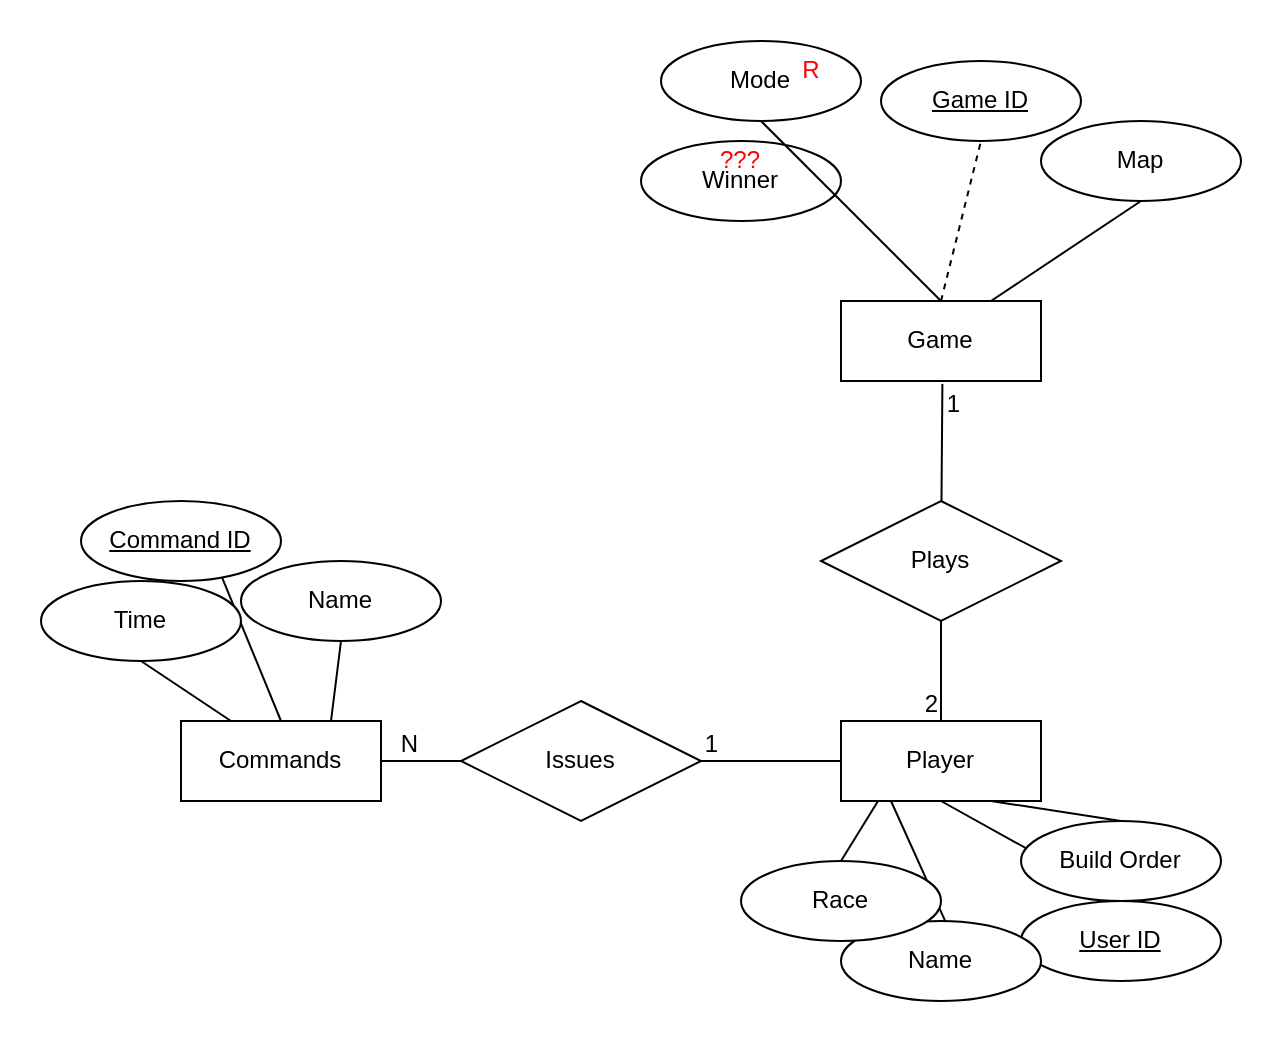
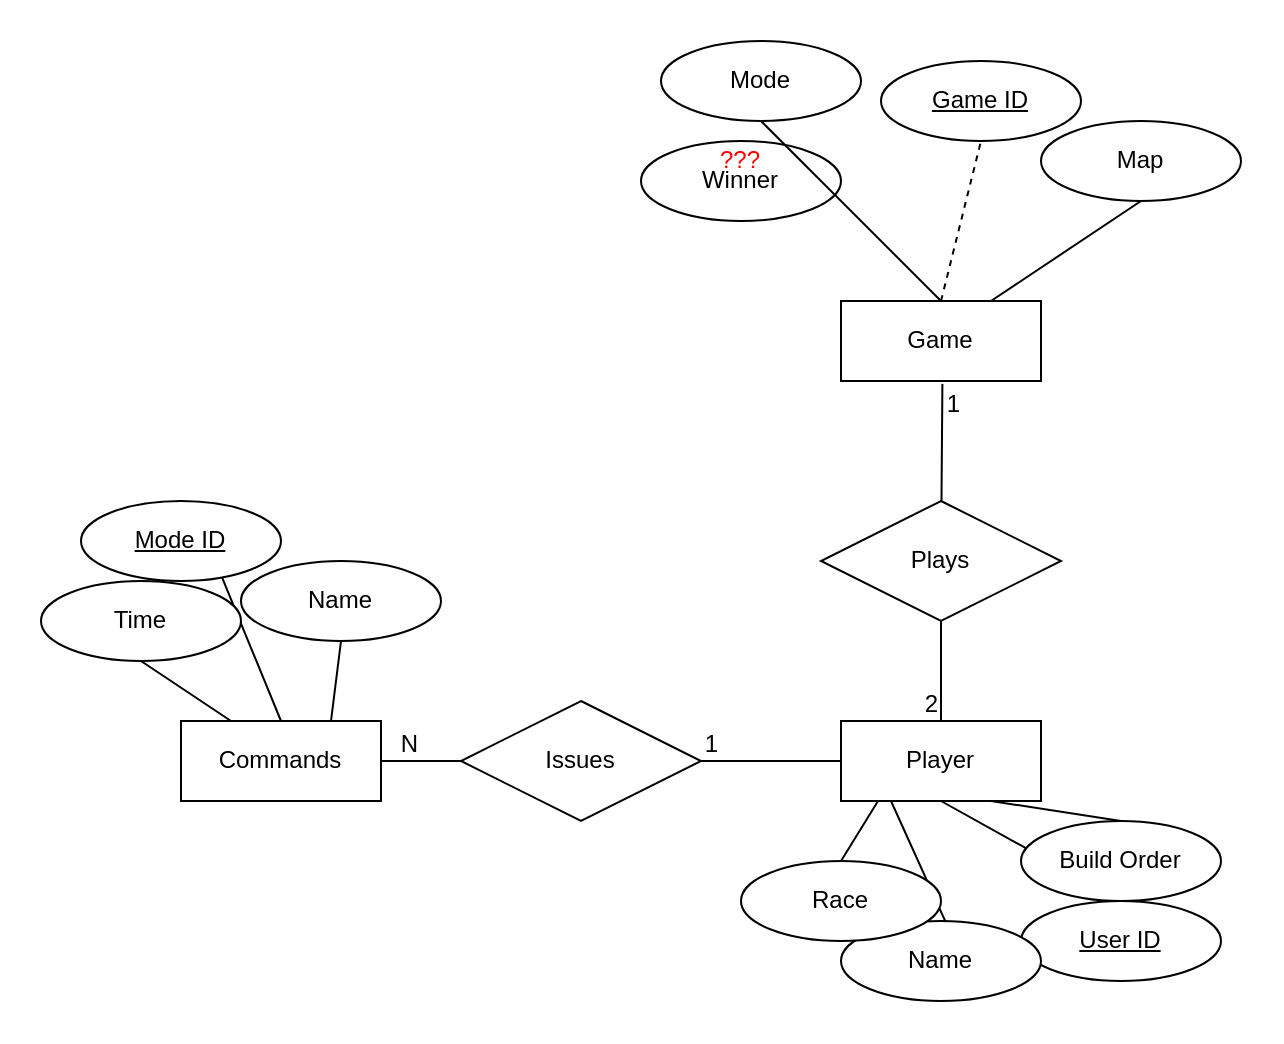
(811, 71) -> none
(181, 541) -> (181, 541)
